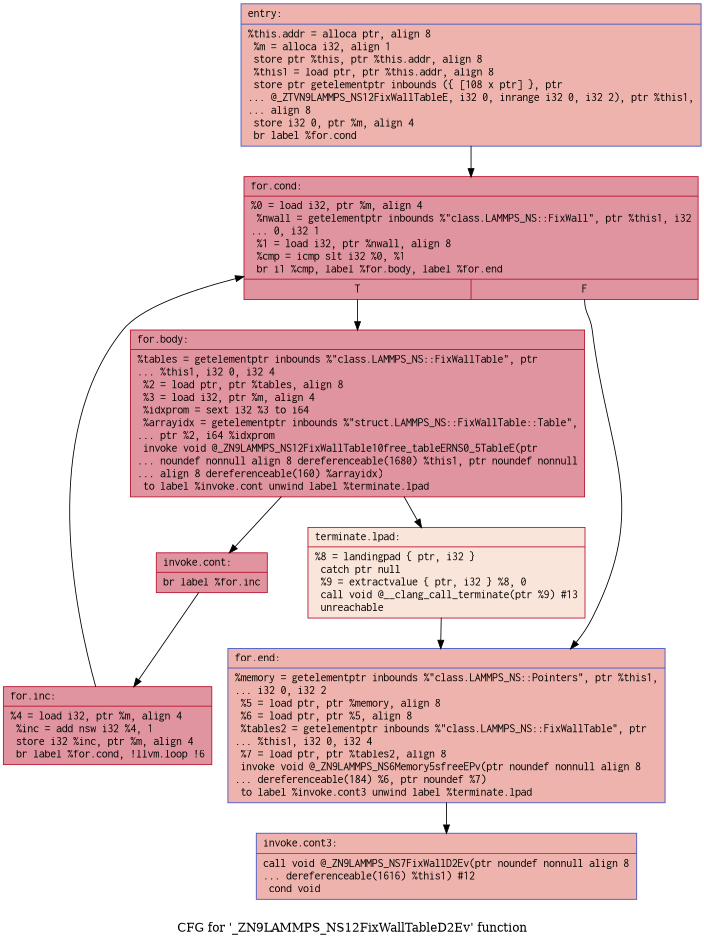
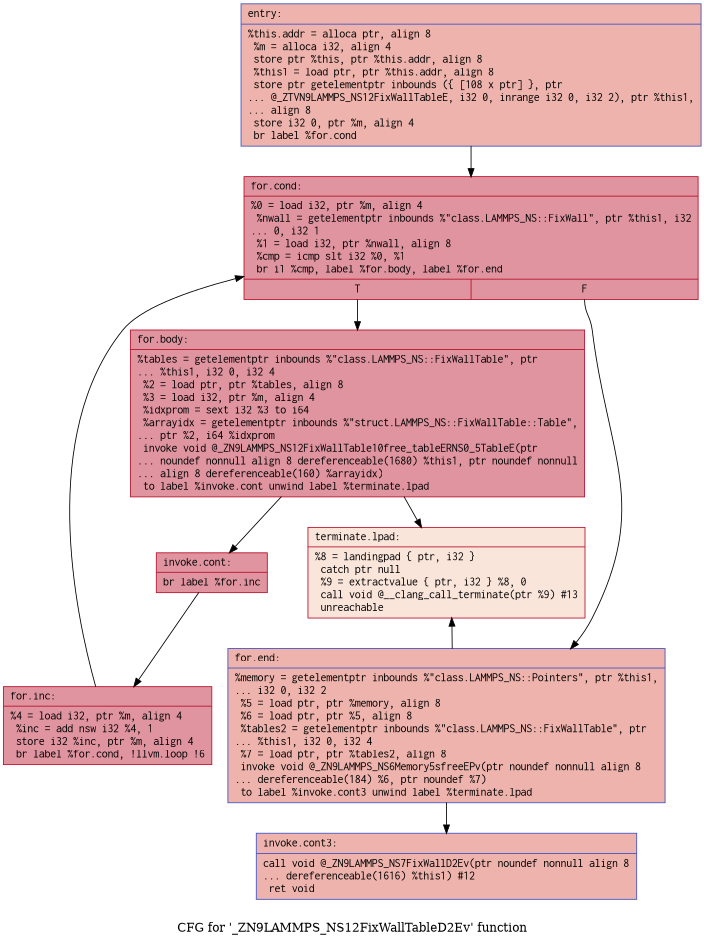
(319, 47) -> (319, 47)
(441, 629) -> (452, 638)
(292, 889) -> (289, 889)
